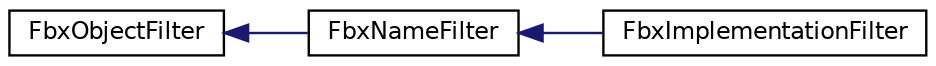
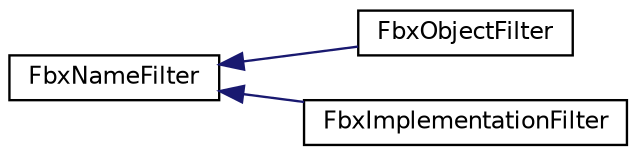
(278, 33) -> (301, 54)
